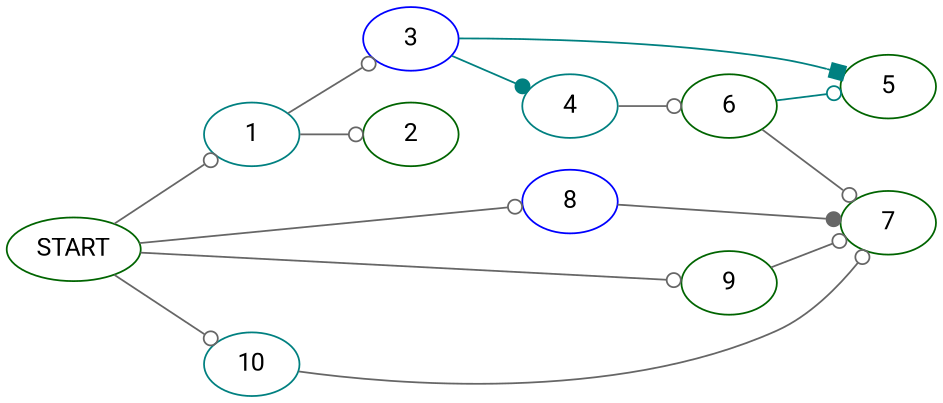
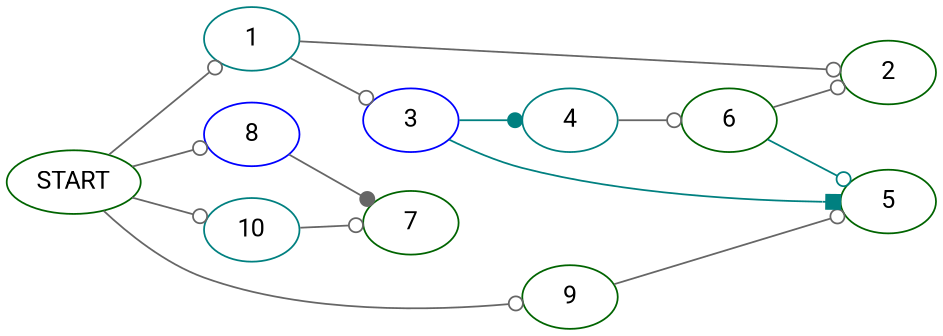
(803, 160) -> (802, 98)
(802, 256) -> (722, 251)
